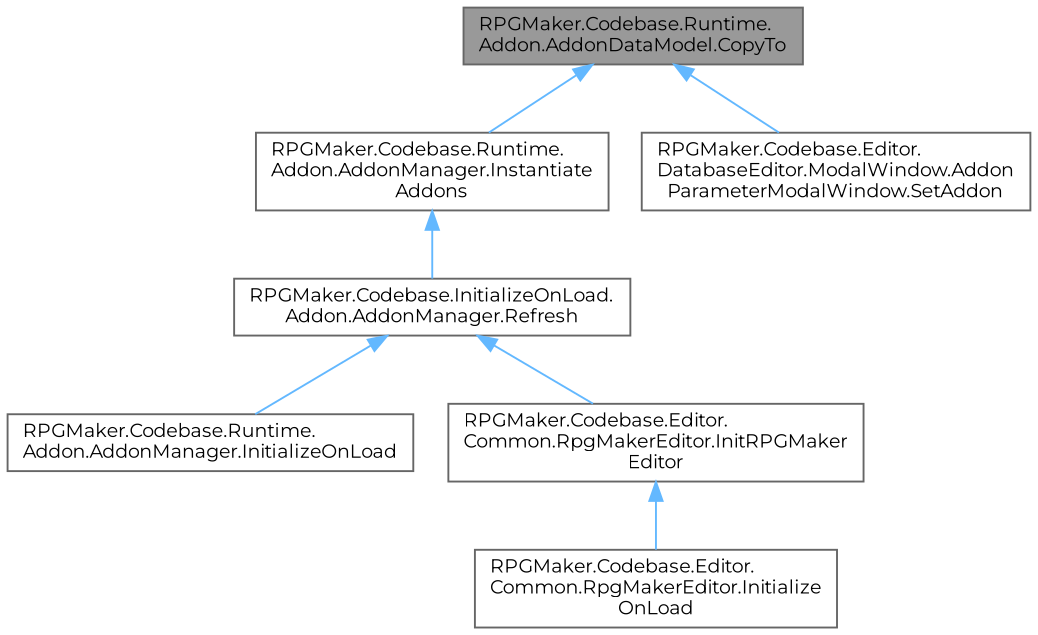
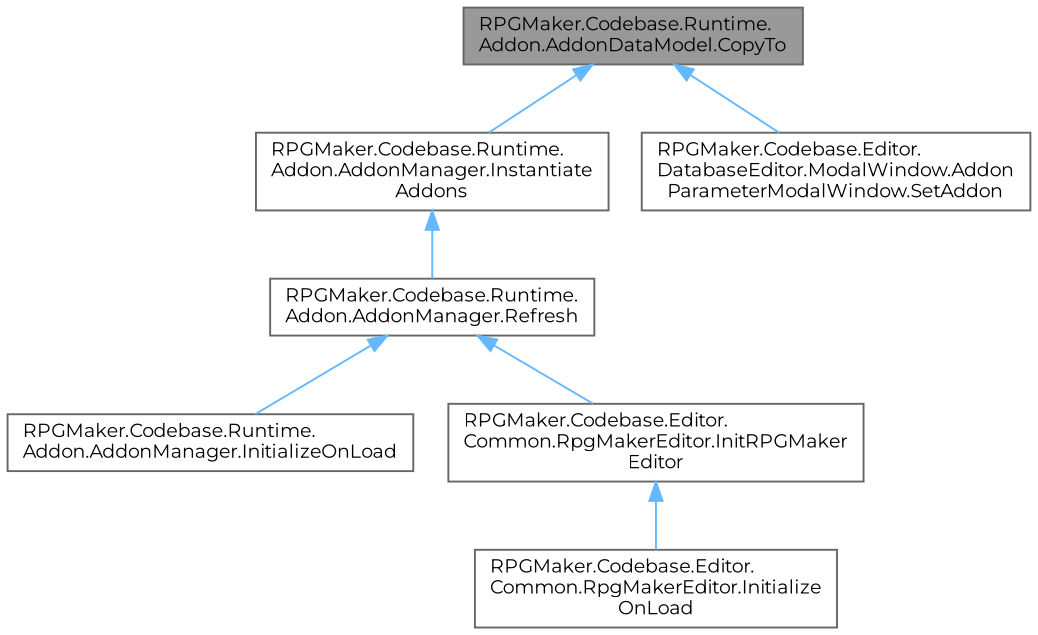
(432, 307) -> (432, 307)
